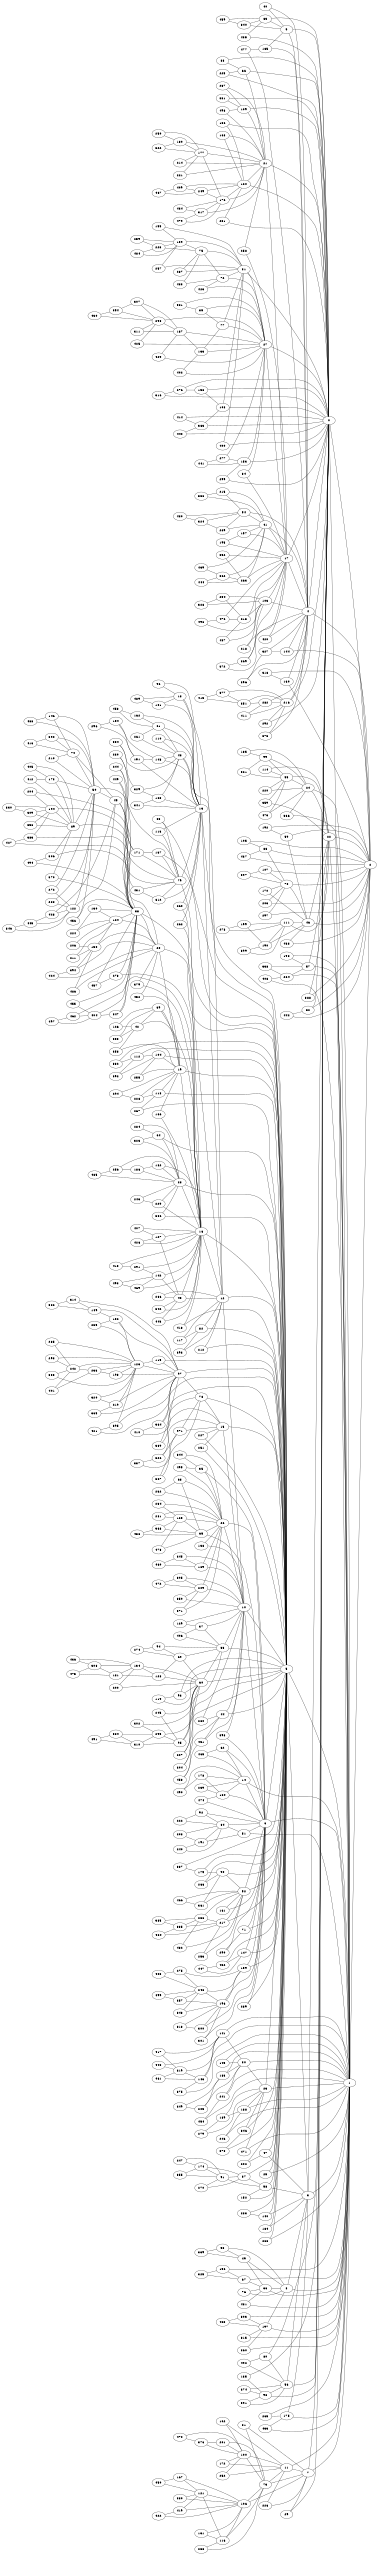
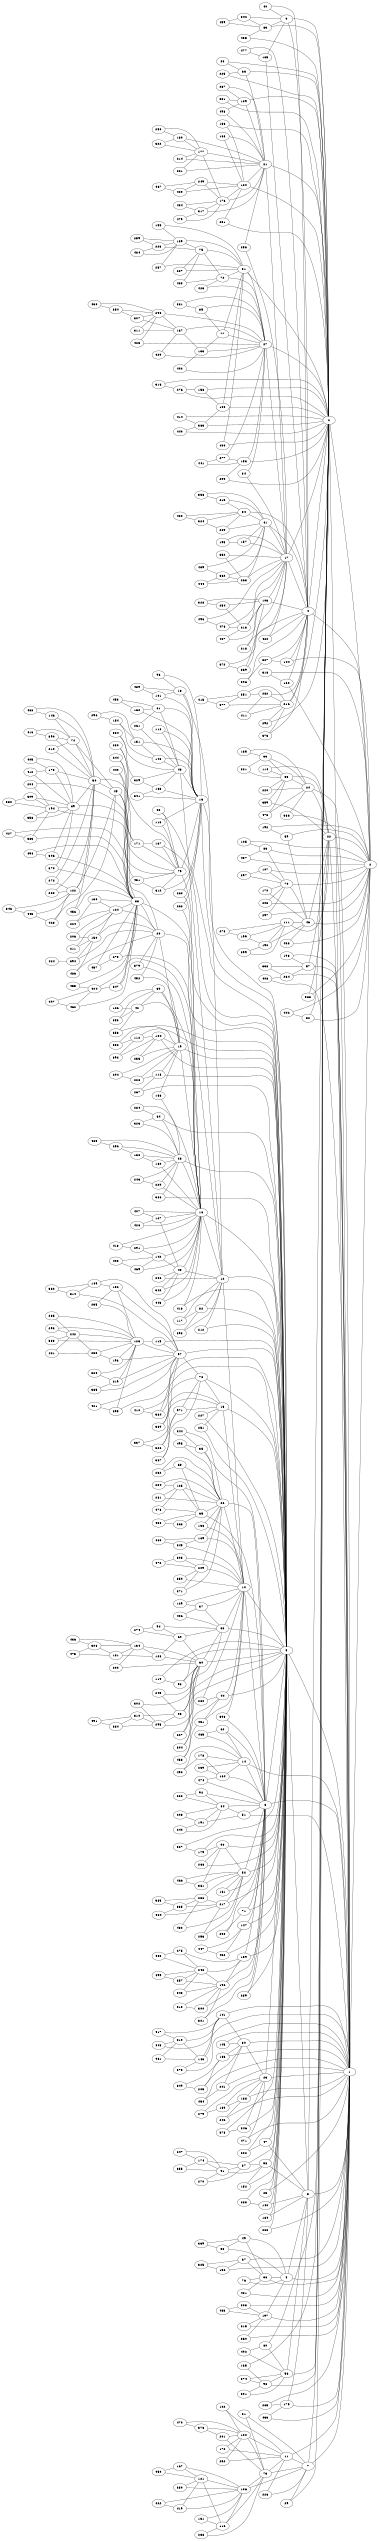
(105, 964) -> none
(169, 1523) -> none
